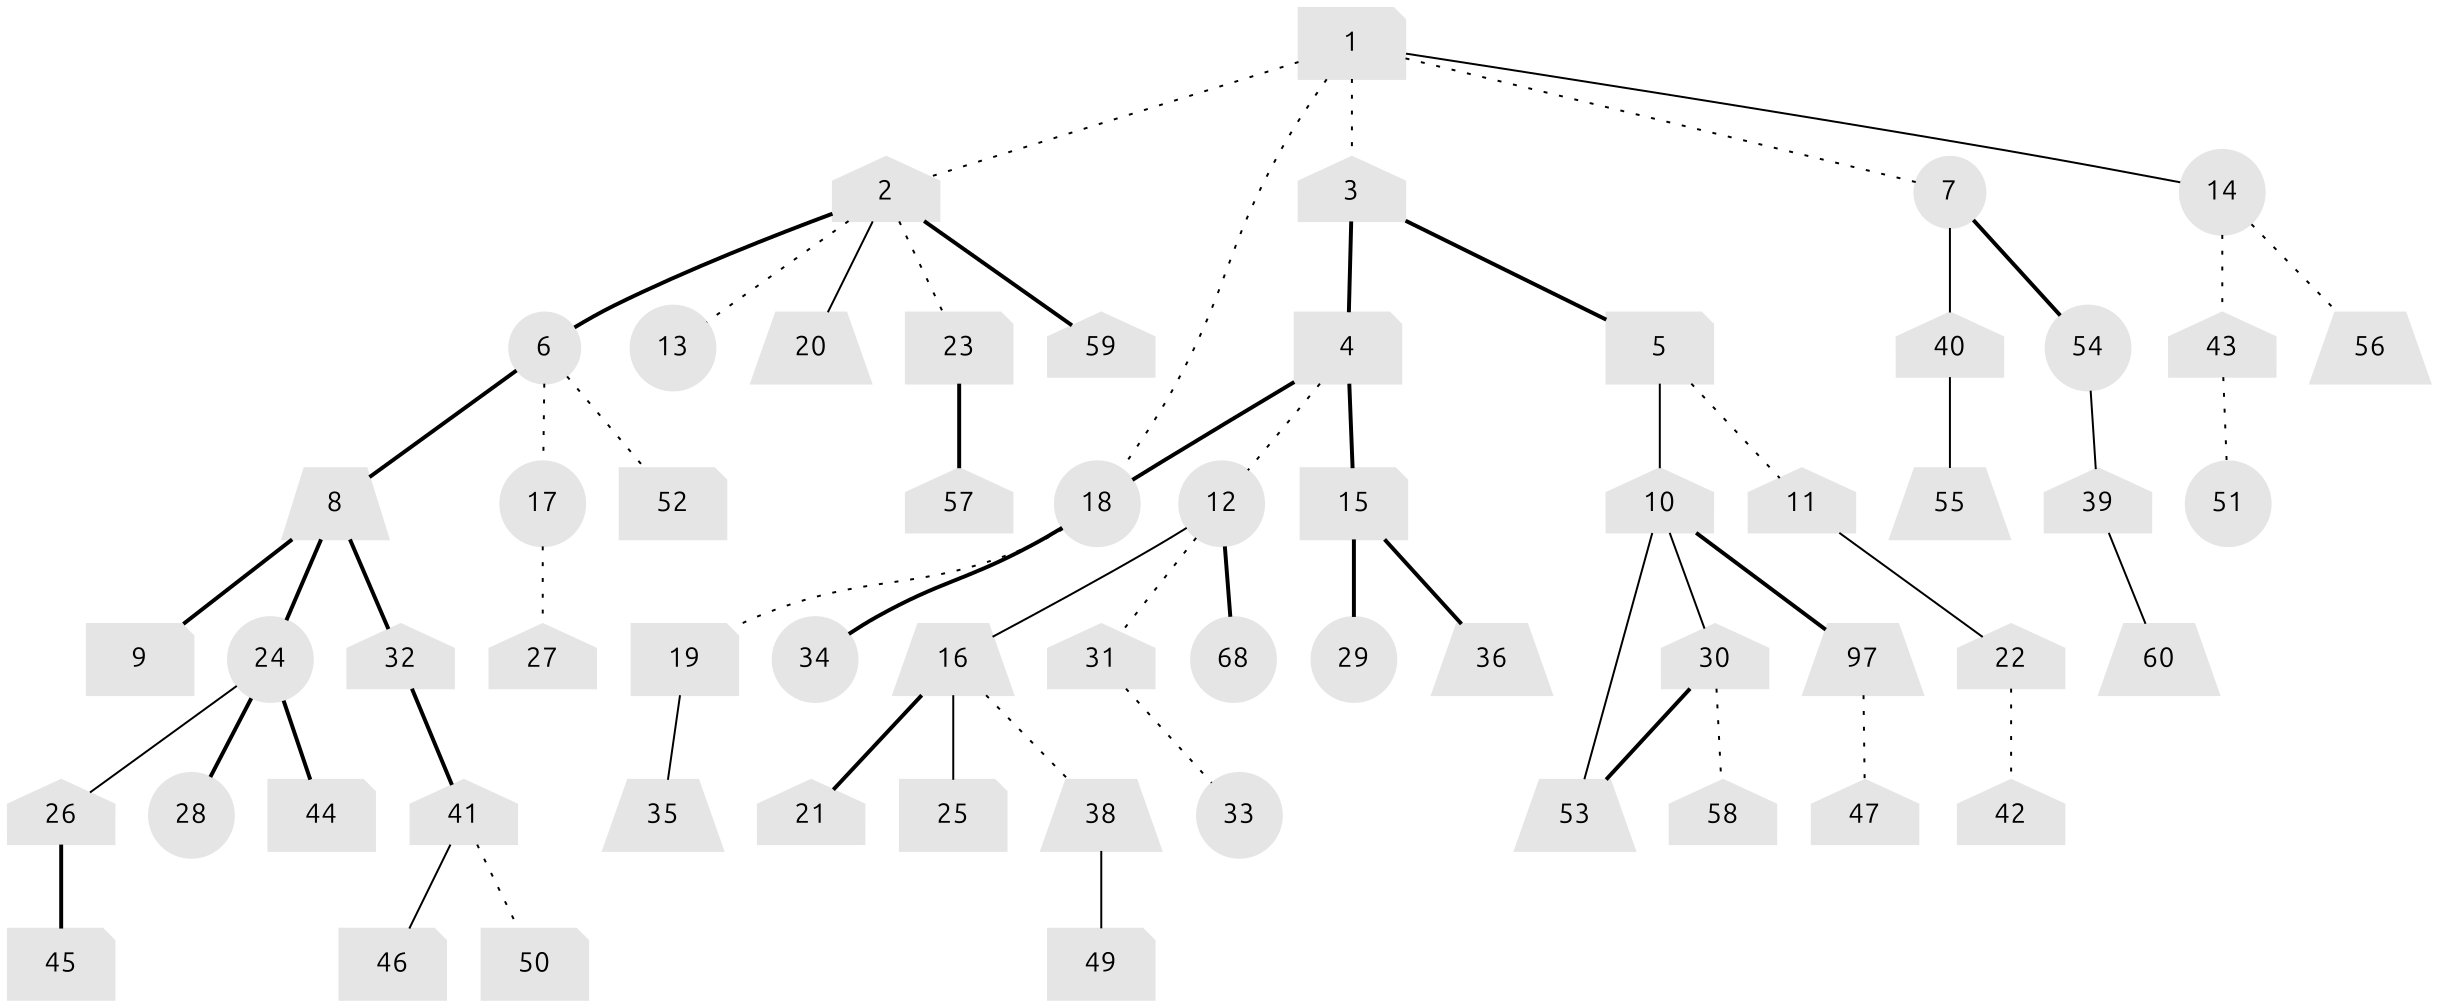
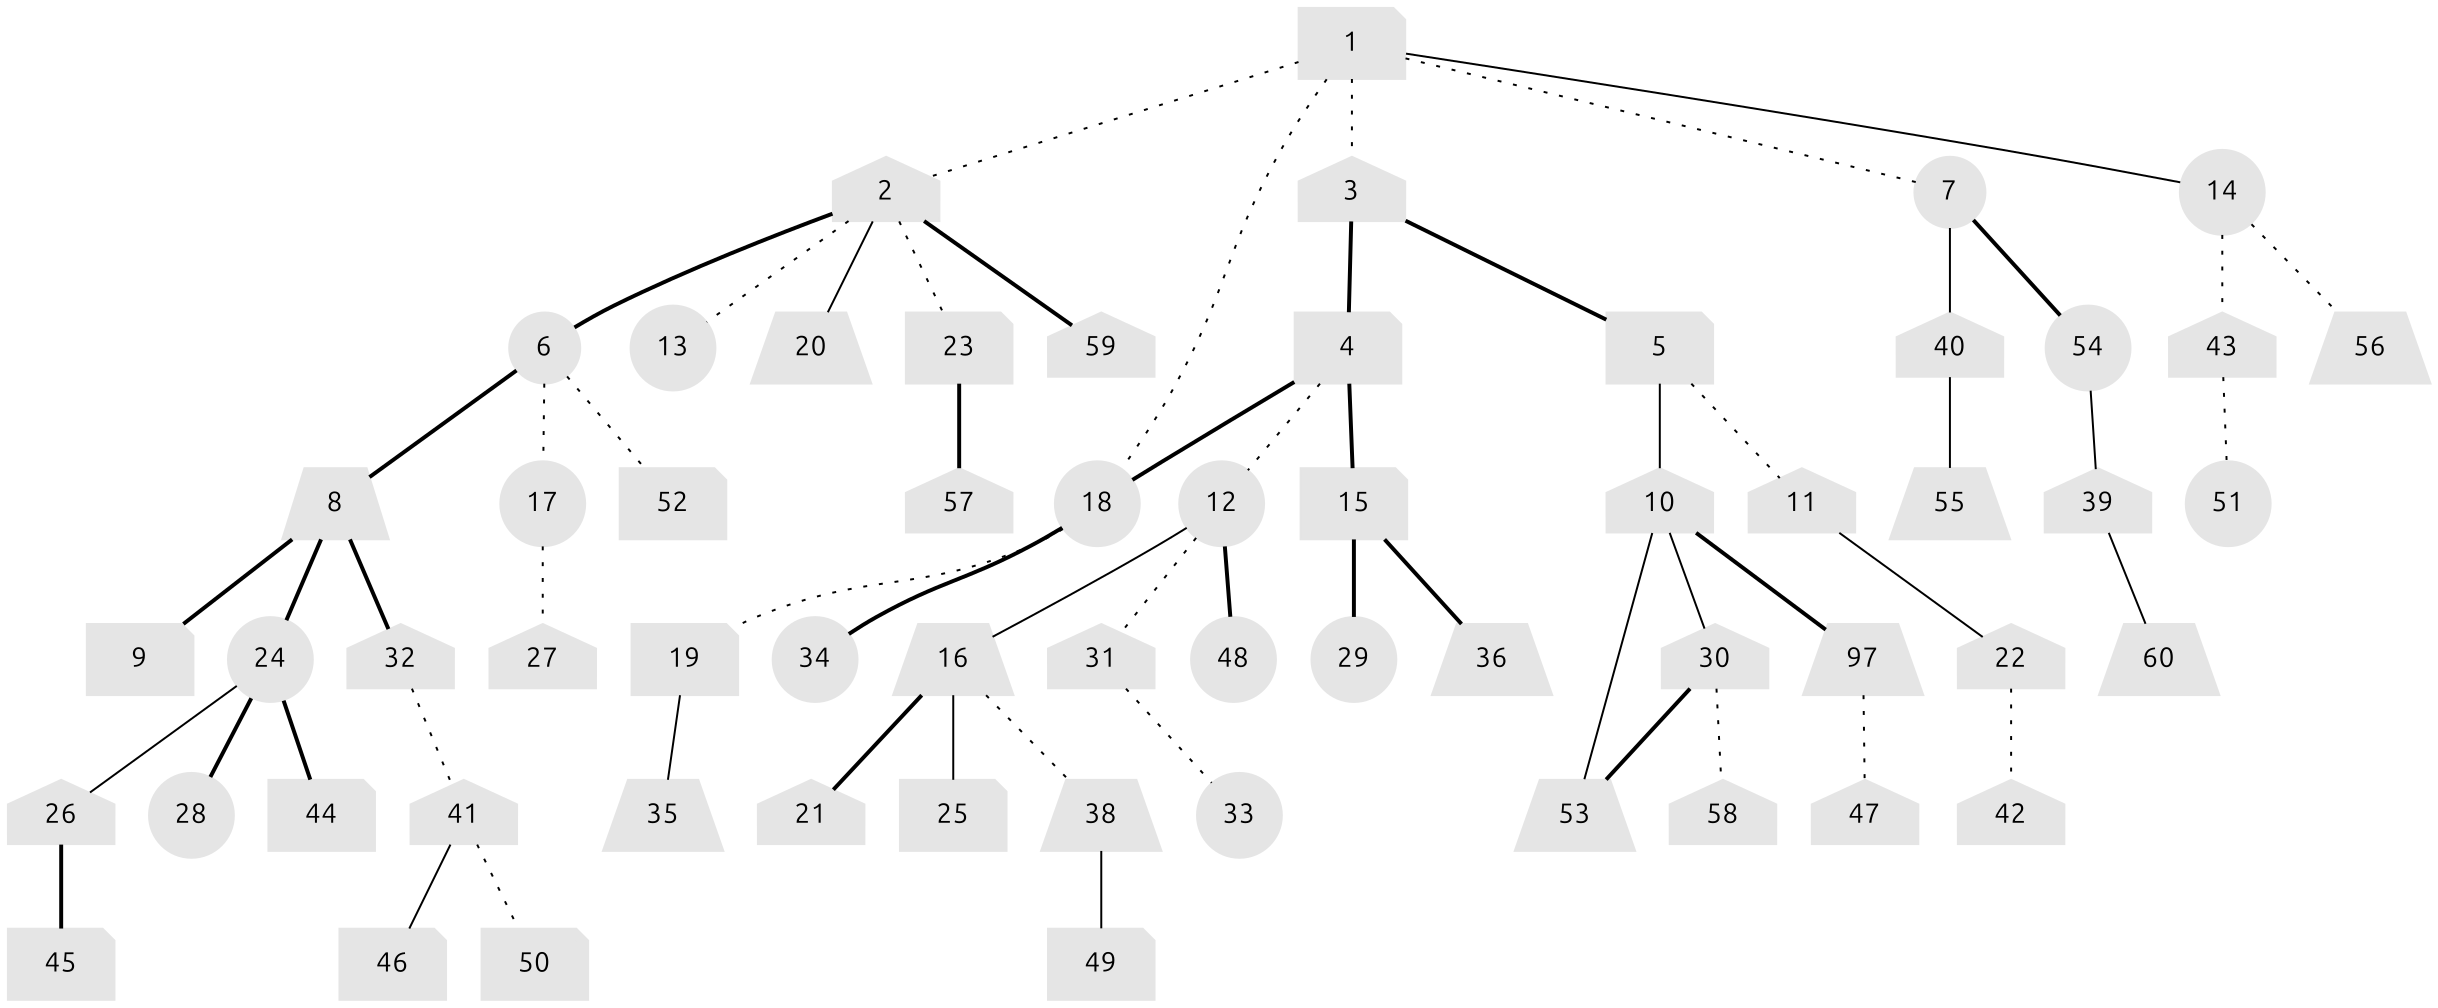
(1234, 660) -> (1234, 660)
(432, 737) -> (432, 737)
